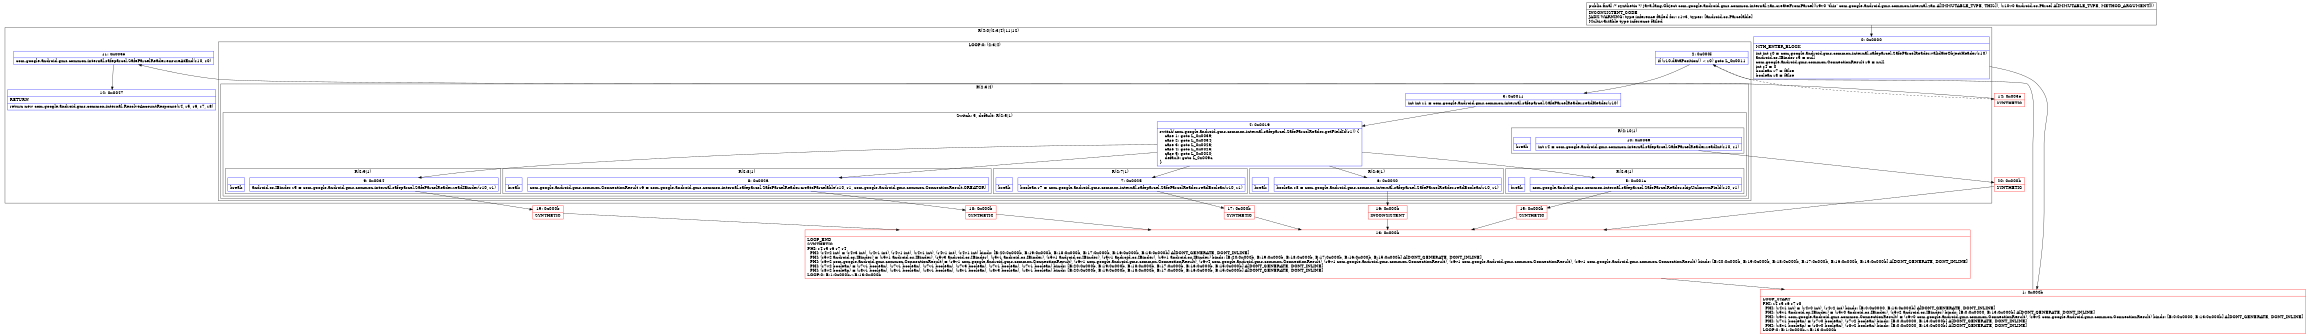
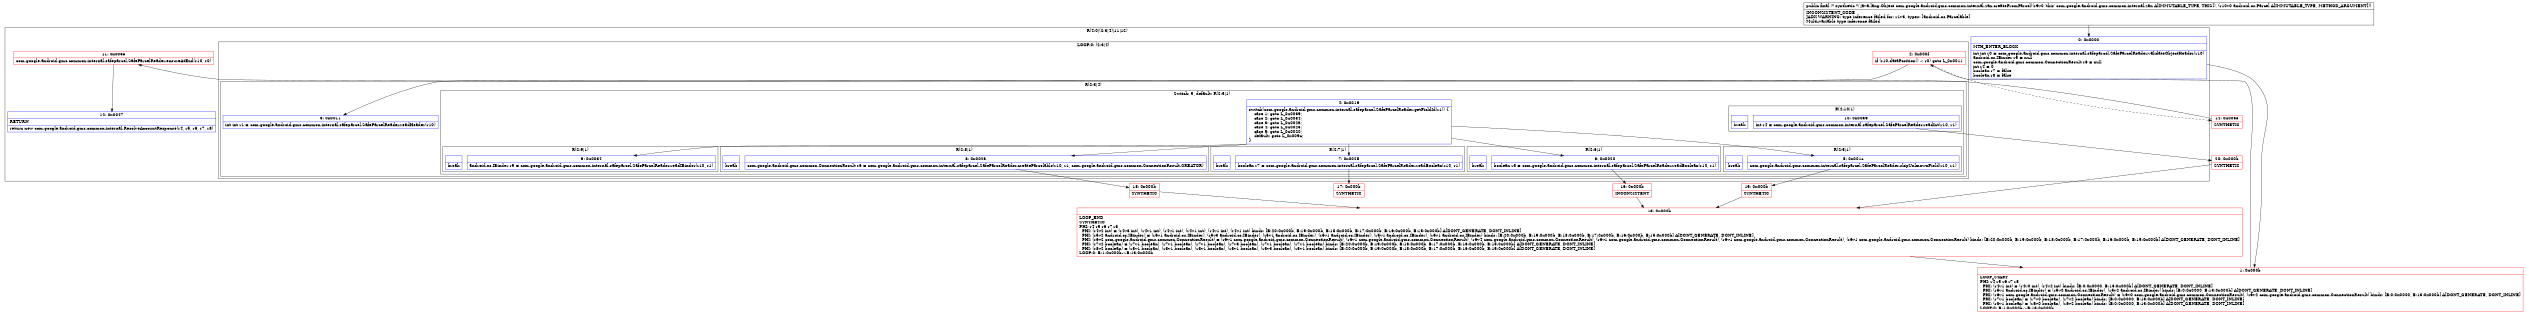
(114, 58) -> (114, 58)
(1702, 58) -> (1919, 58)
(1420, 116) -> none
(548, 212) -> none
(1277, 223) -> none
(828, 249) -> (1100, 227)
